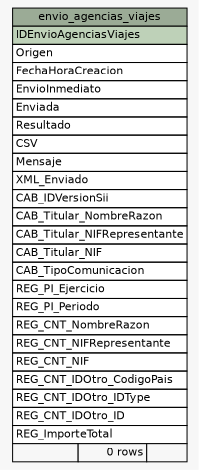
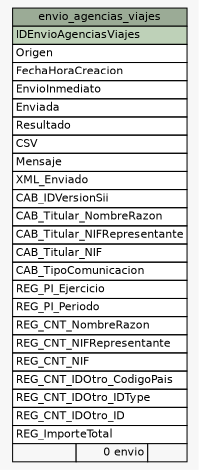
(125, 452) -> (124, 452)
